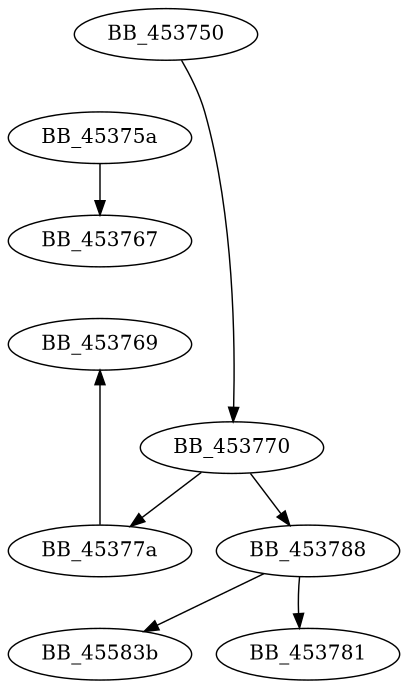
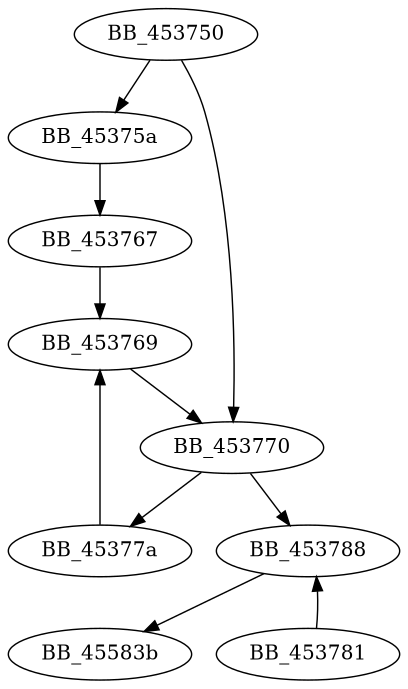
none -> (137, 80)
none -> (100, 286)
none -> (160, 392)
(298, 595) -> (318, 610)
